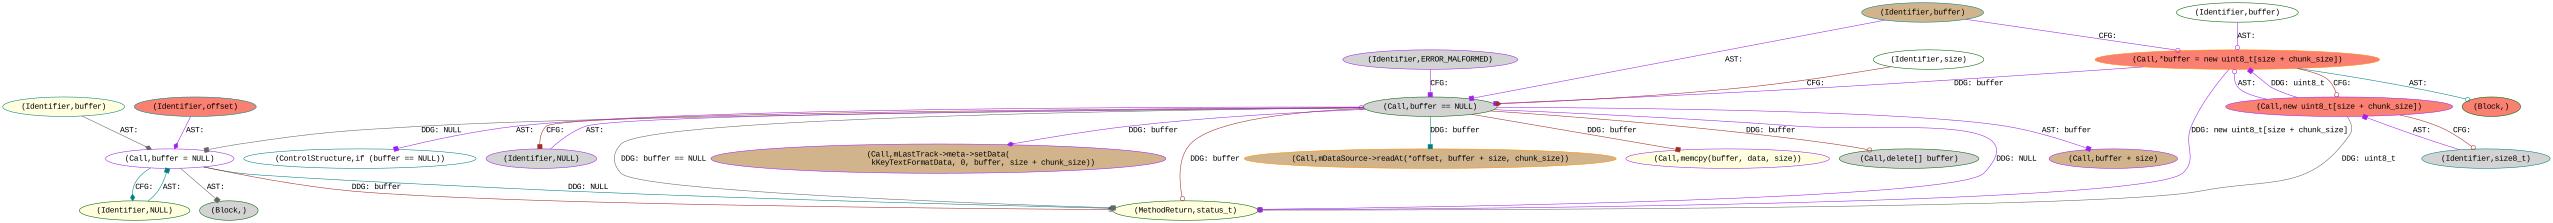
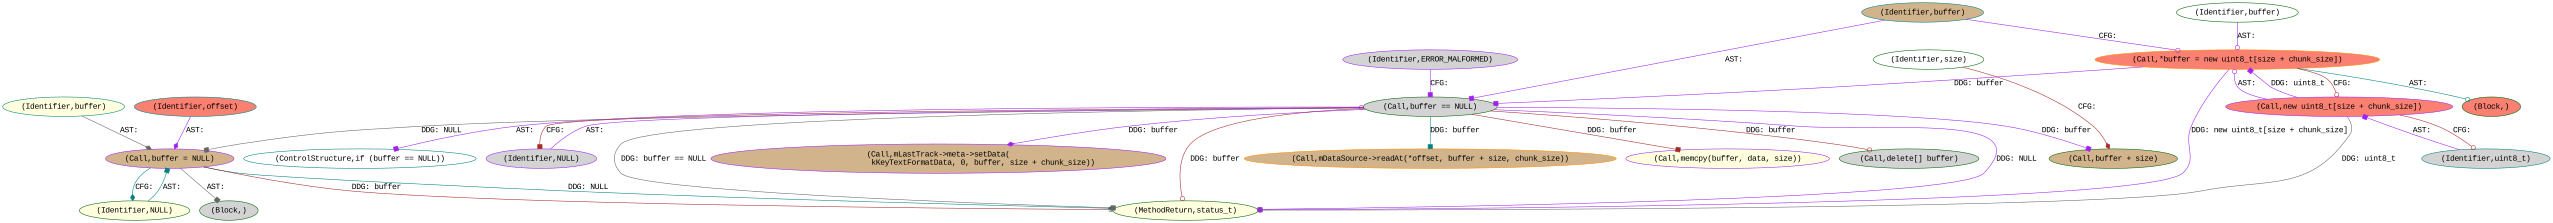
(1726, 89) -> (2041, 94)
(2066, 130) -> (2066, 130)
(170, 159) -> (170, 159)
(2113, 159) -> (2113, 159)
(2486, 159) -> (2486, 159)
